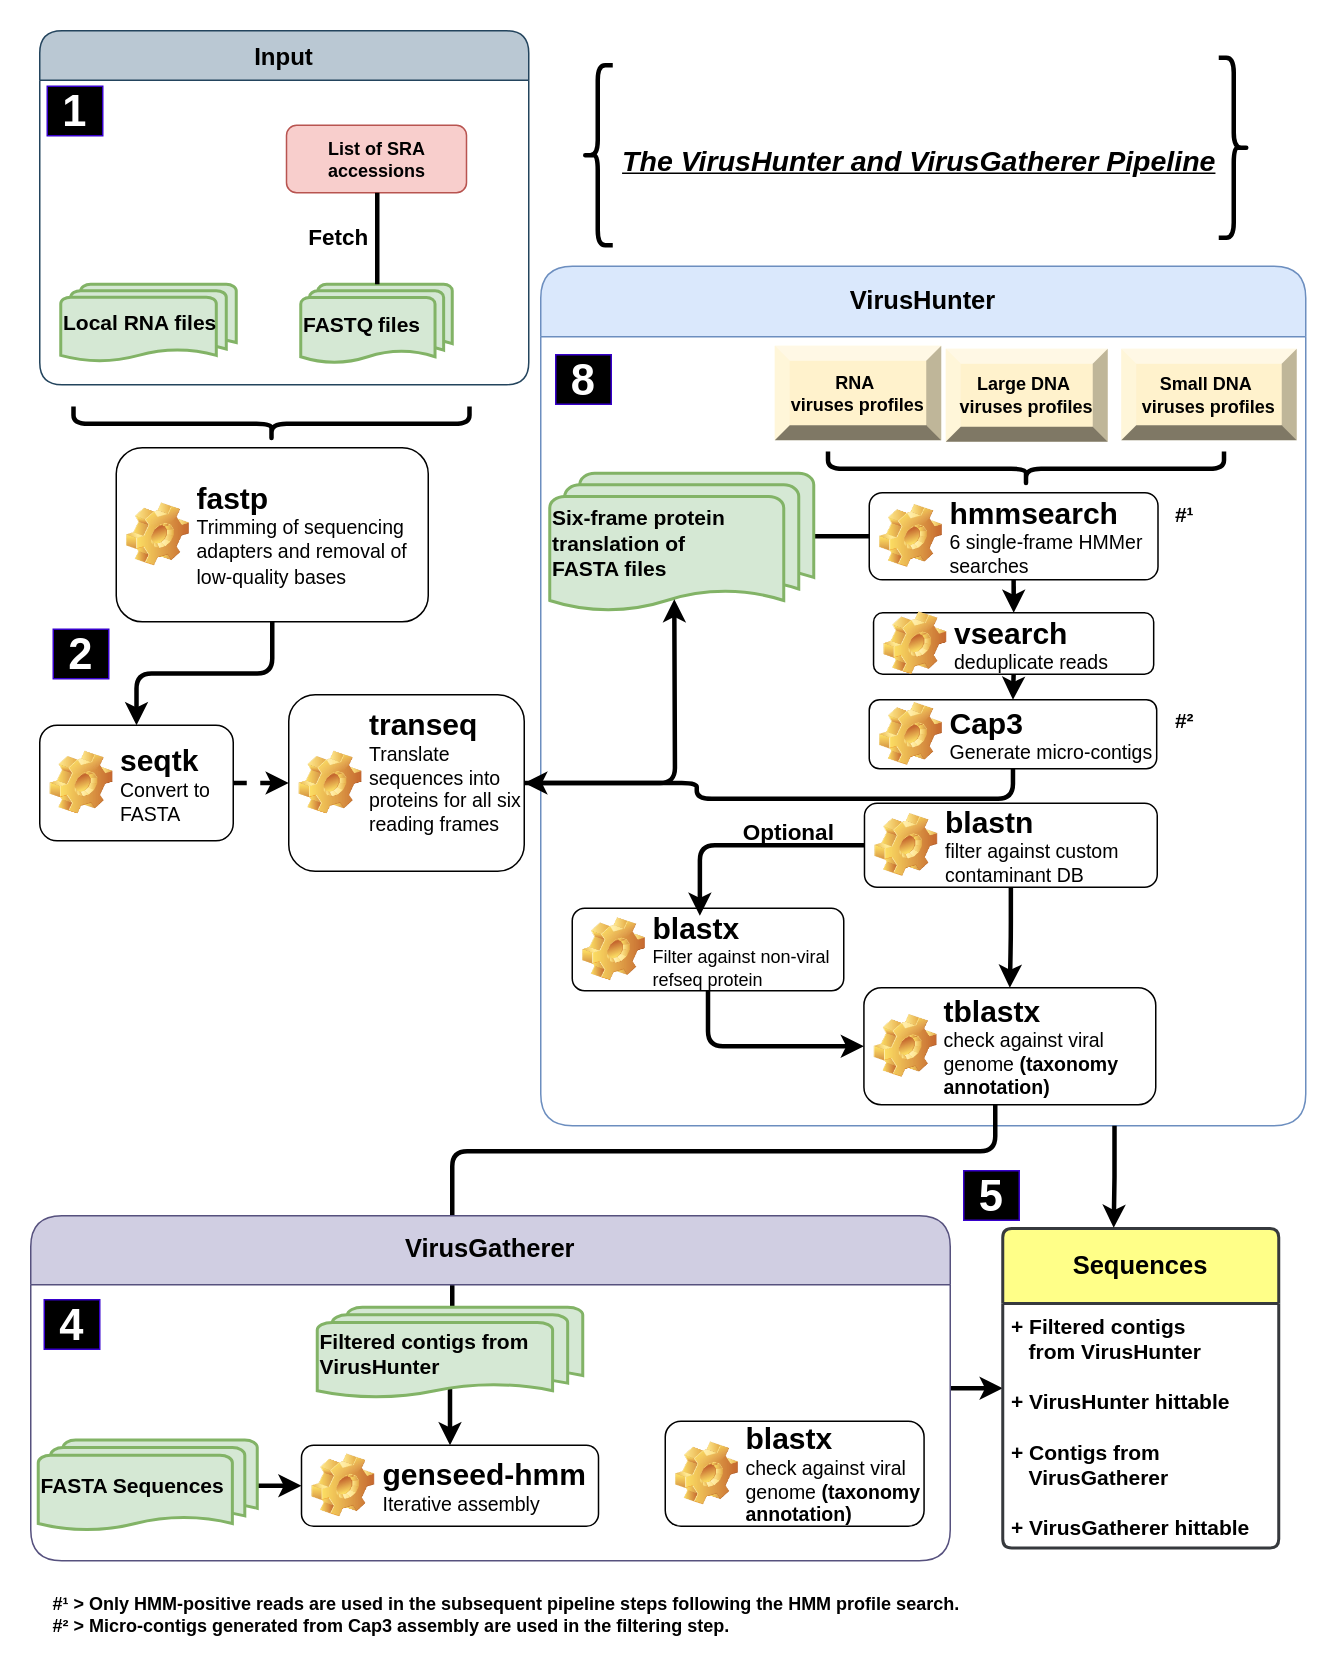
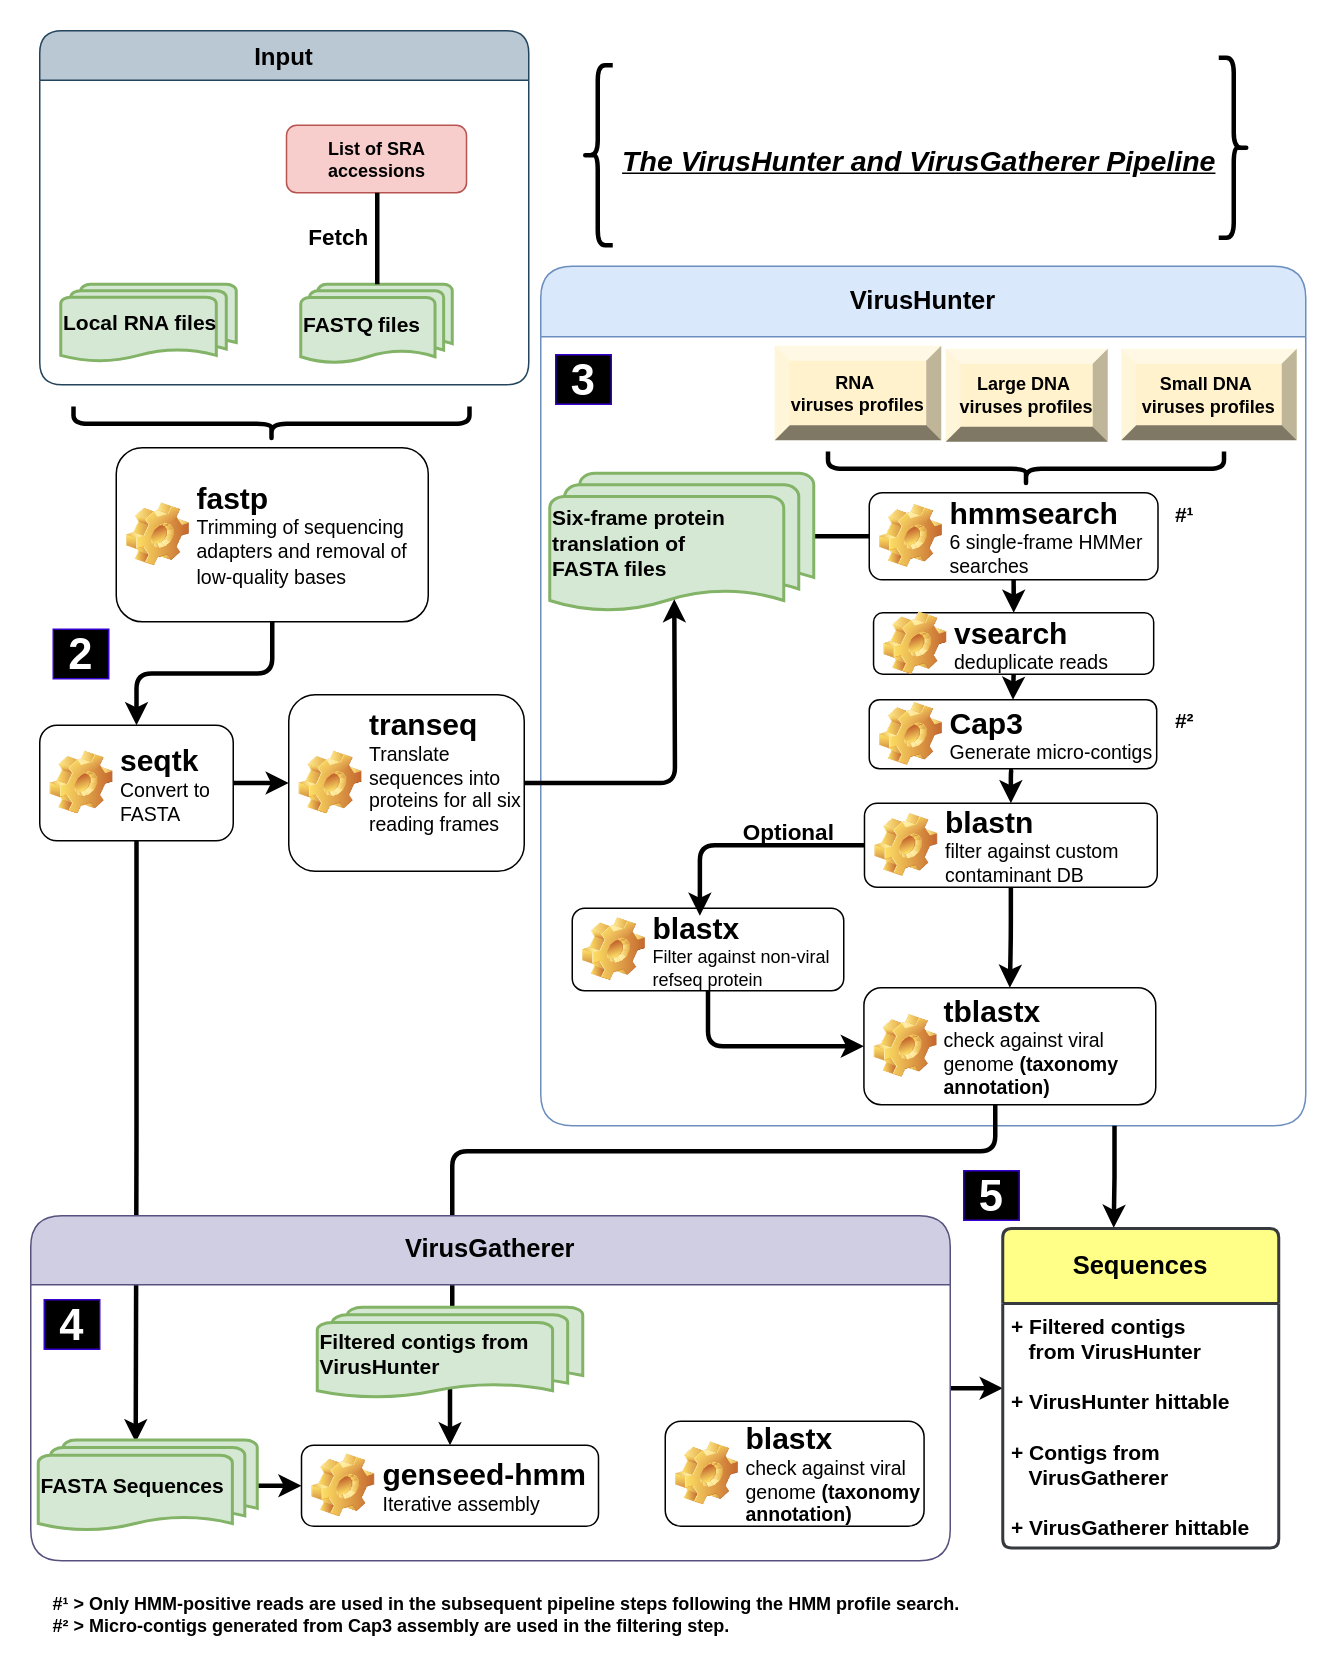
(75, 111) -> none
(584, 380) -> (584, 380)
(253, 783) -> (253, 783)
(851, 799) -> (1011, 777)
none -> (137, 1028)
